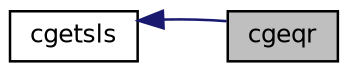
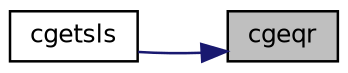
(195, 20) -> (170, 53)
